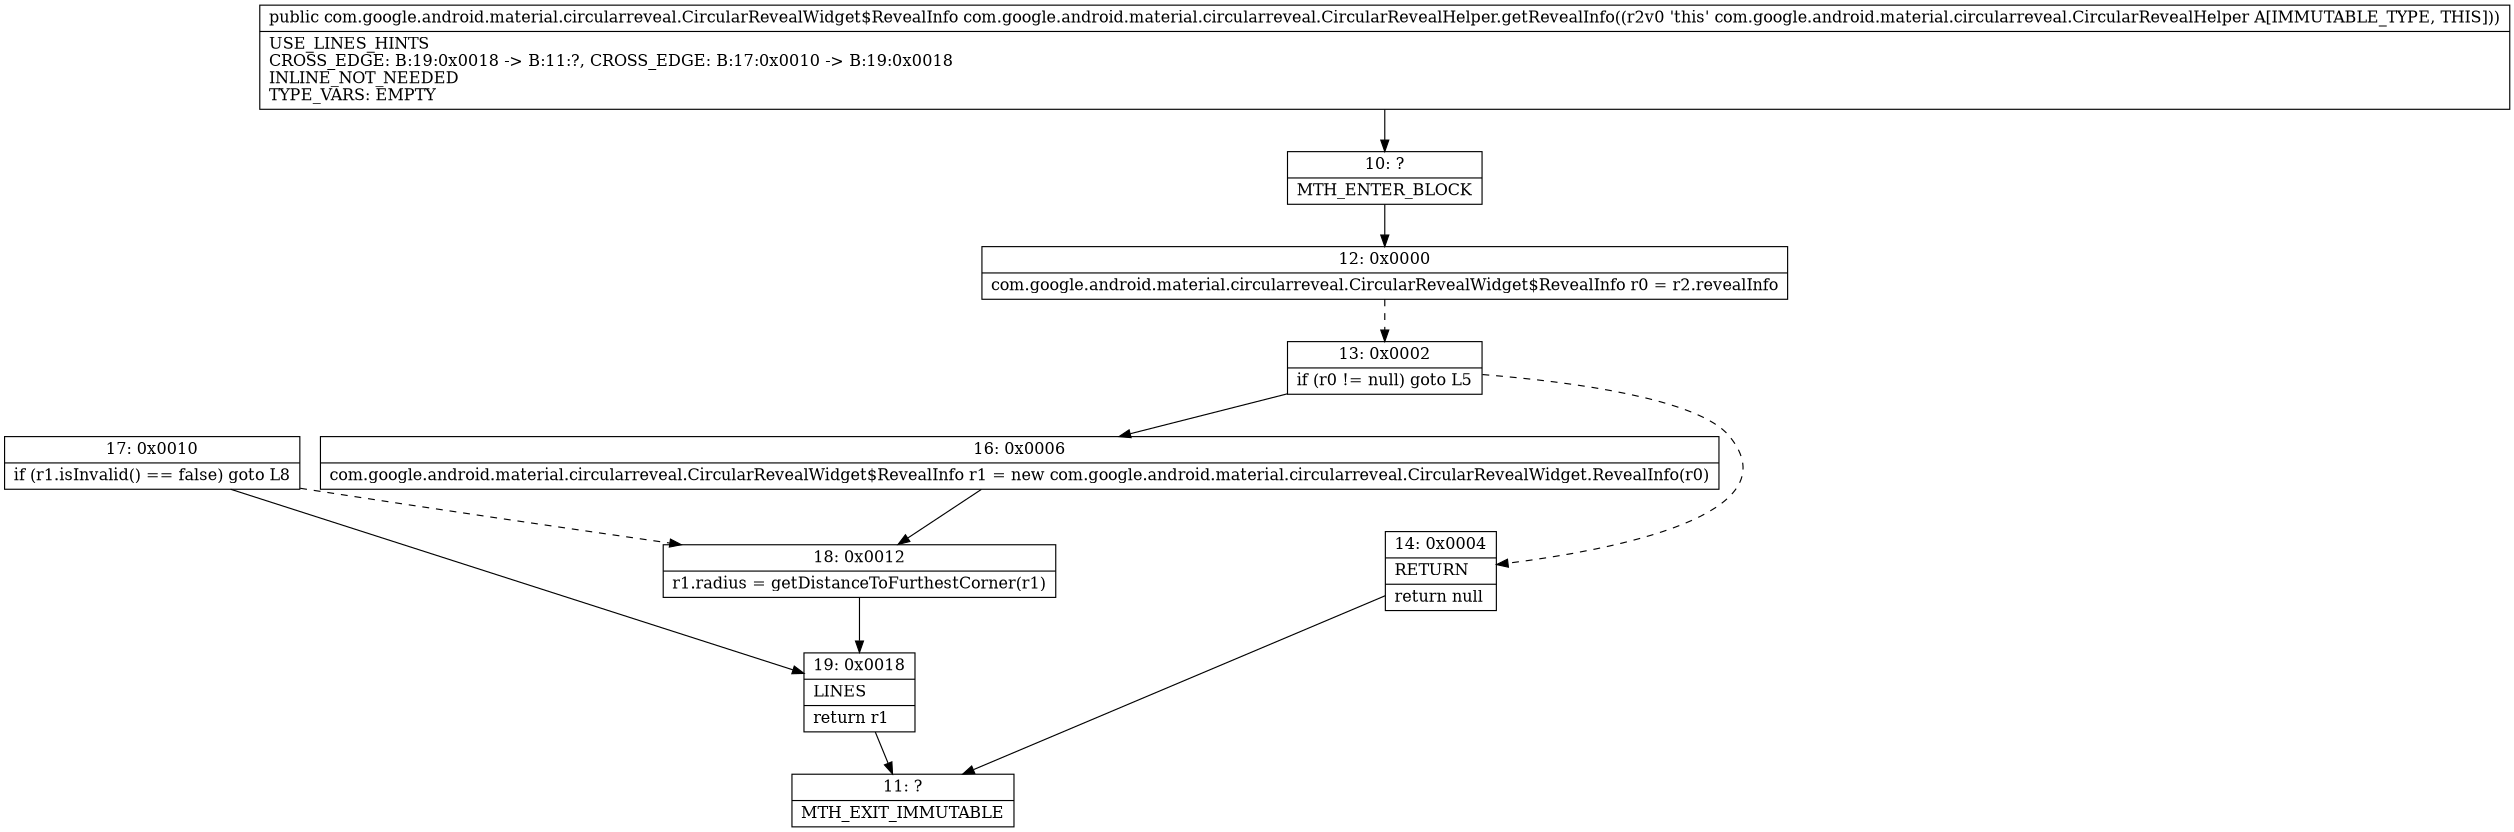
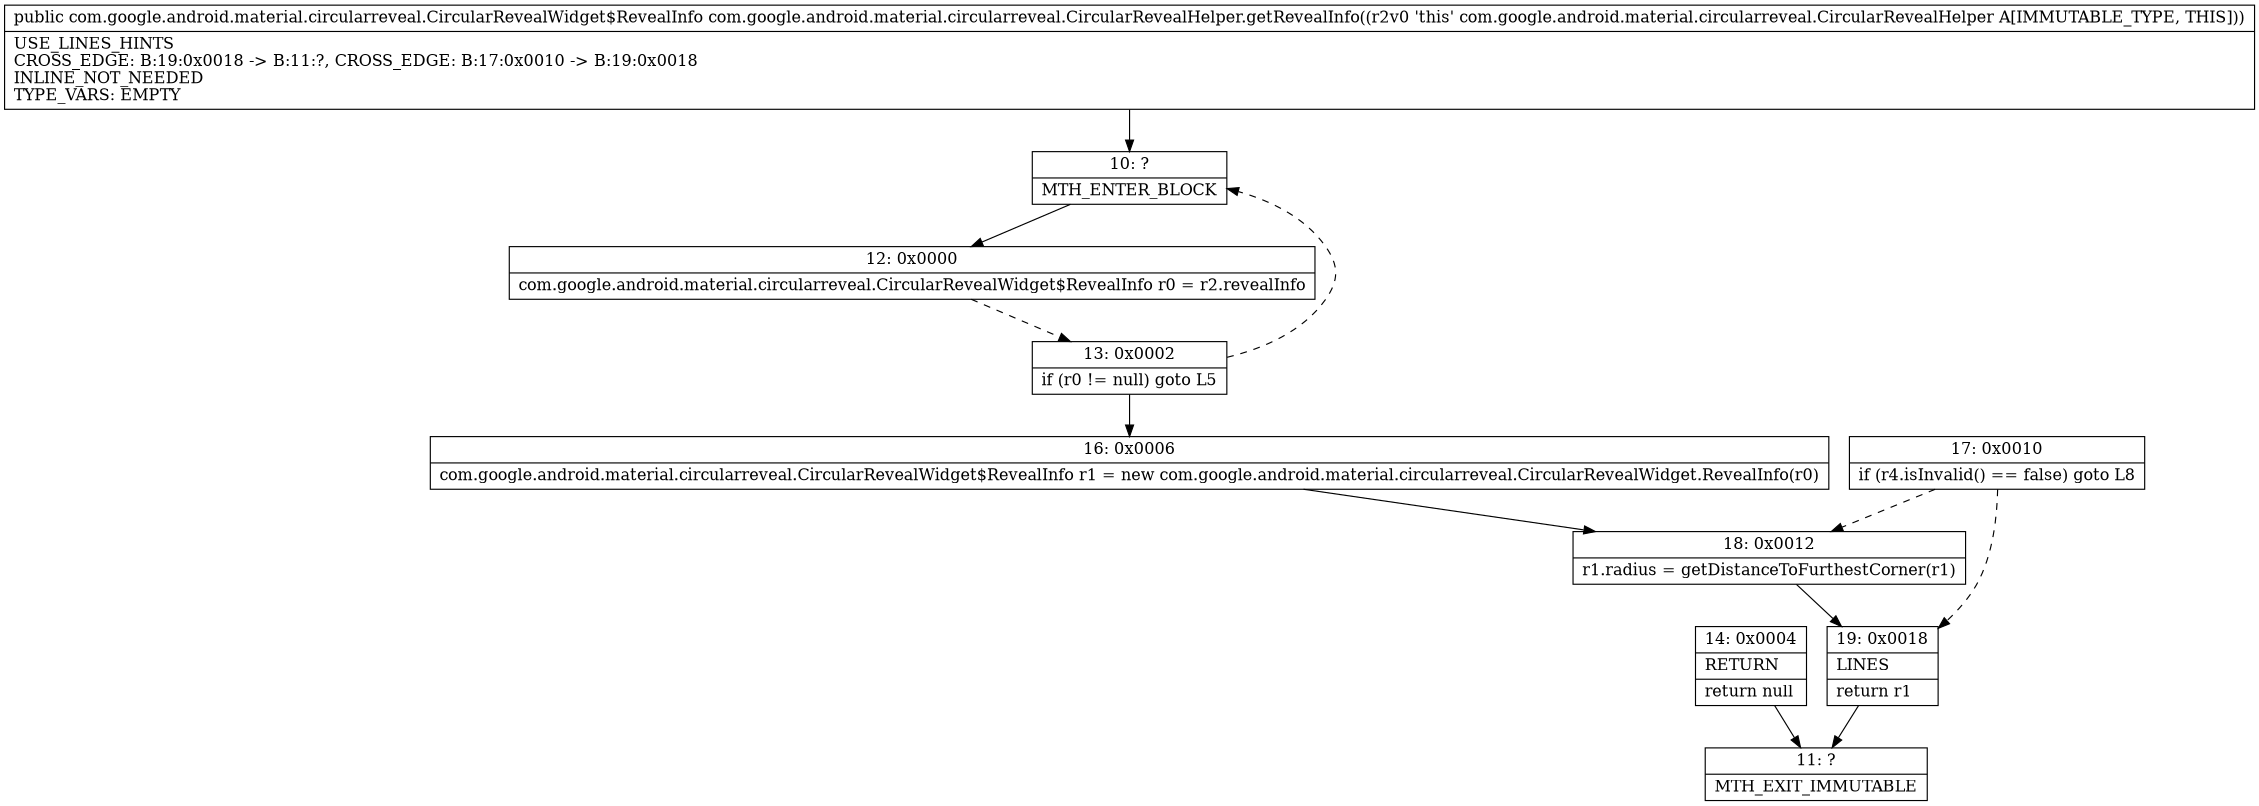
(1739, 455) -> (1335, 279)
(152, 476) -> (1997, 476)
(512, 580) -> (1987, 561)
